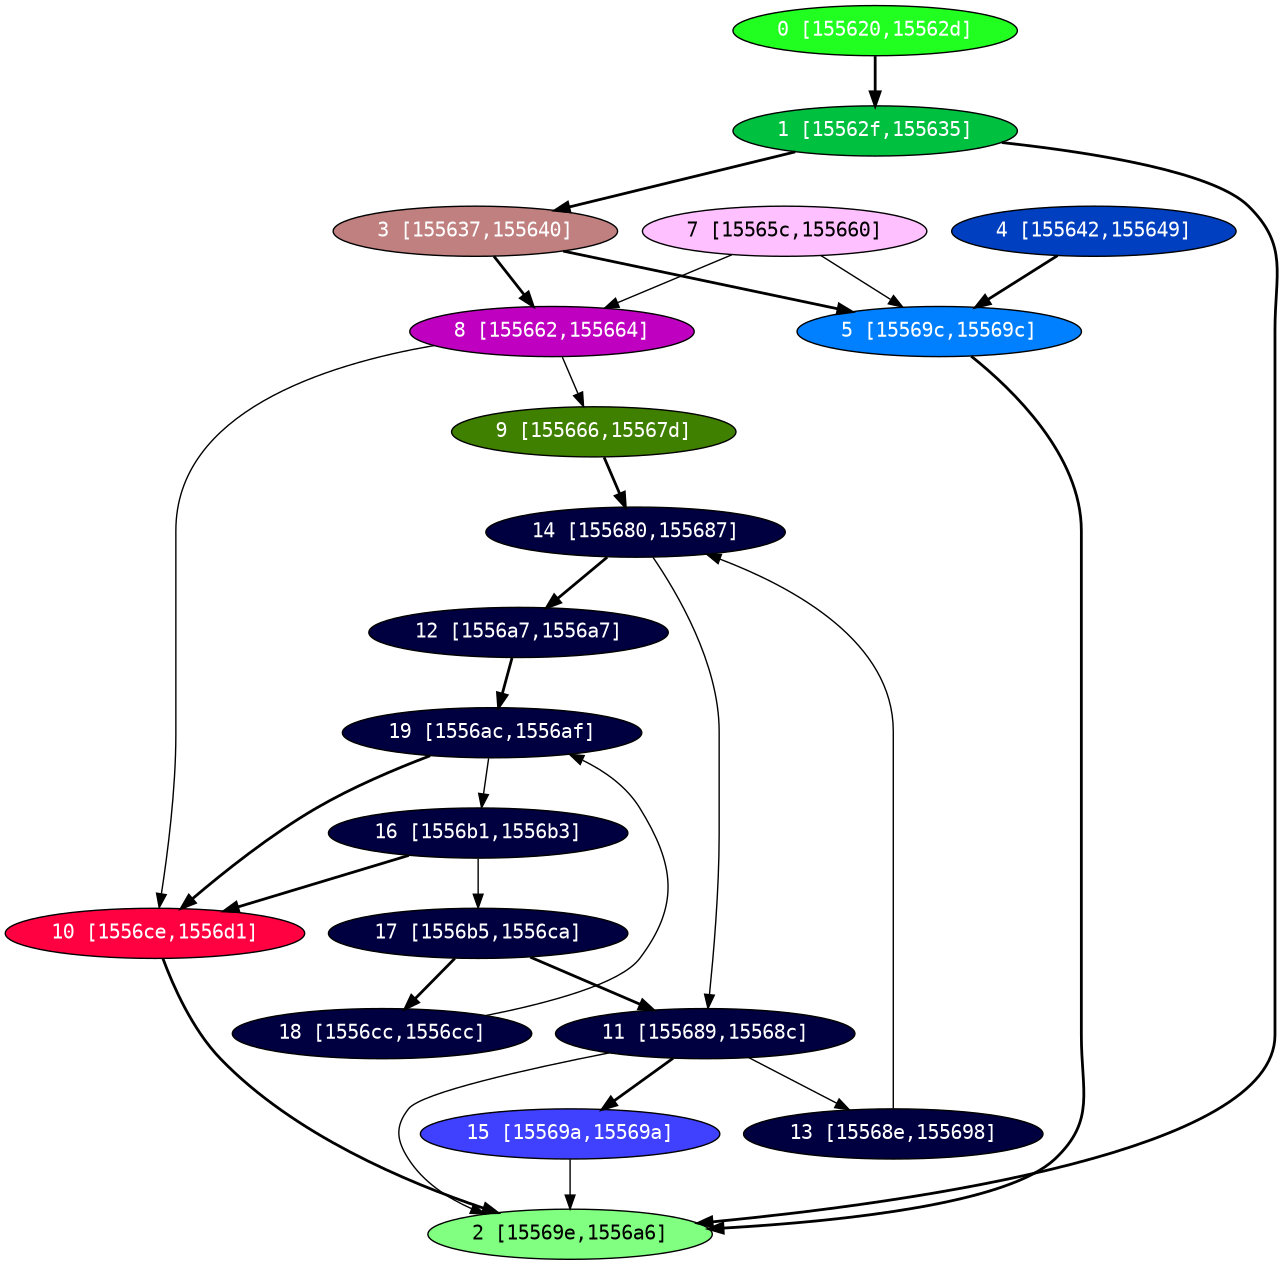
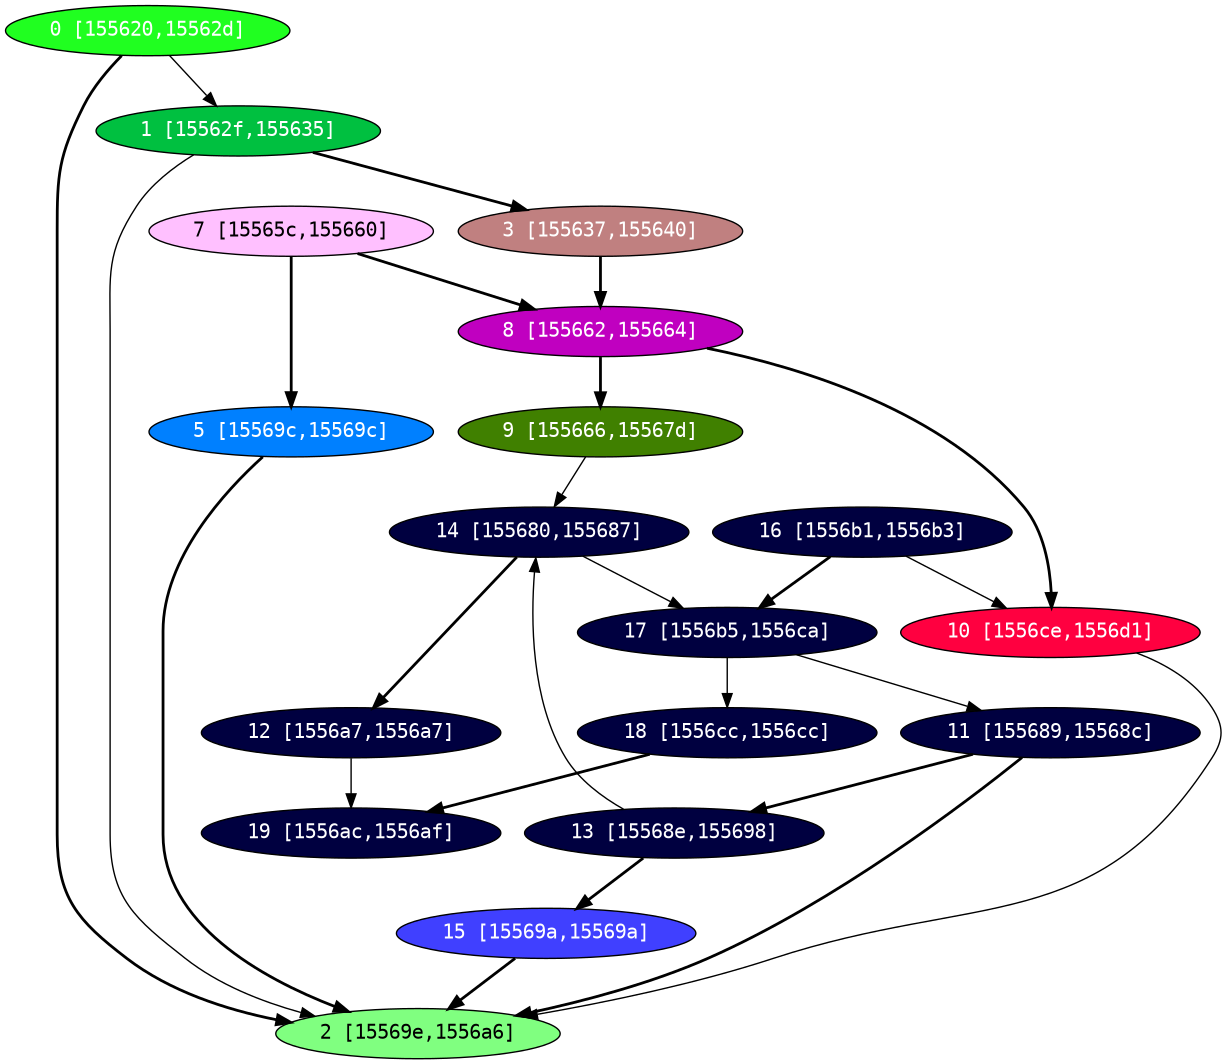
(875, 74) -> (188, 76)
(1094, 231) -> none
(856, 277) -> (291, 324)
(701, 280) -> none
(666, 282) -> (439, 279)
(570, 375) -> (600, 375)
(612, 476) -> (574, 476)
(176, 540) -> (919, 423)
none -> (57, 593)
(507, 676) -> (351, 776)
(719, 769) -> (627, 579)
(486, 776) -> none
(1275, 797) -> (110, 619)
(304, 815) -> none
(478, 876) -> (801, 578)
(323, 881) -> (950, 579)
(658, 927) -> (546, 781)
(435, 979) -> (727, 676)
(583, 980) -> (882, 681)
(644, 1080) -> (616, 879)
(793, 1080) -> (869, 781)
(441, 1093) -> (792, 916)
(294, 1118) -> (971, 913)
(570, 1177) -> (488, 979)
